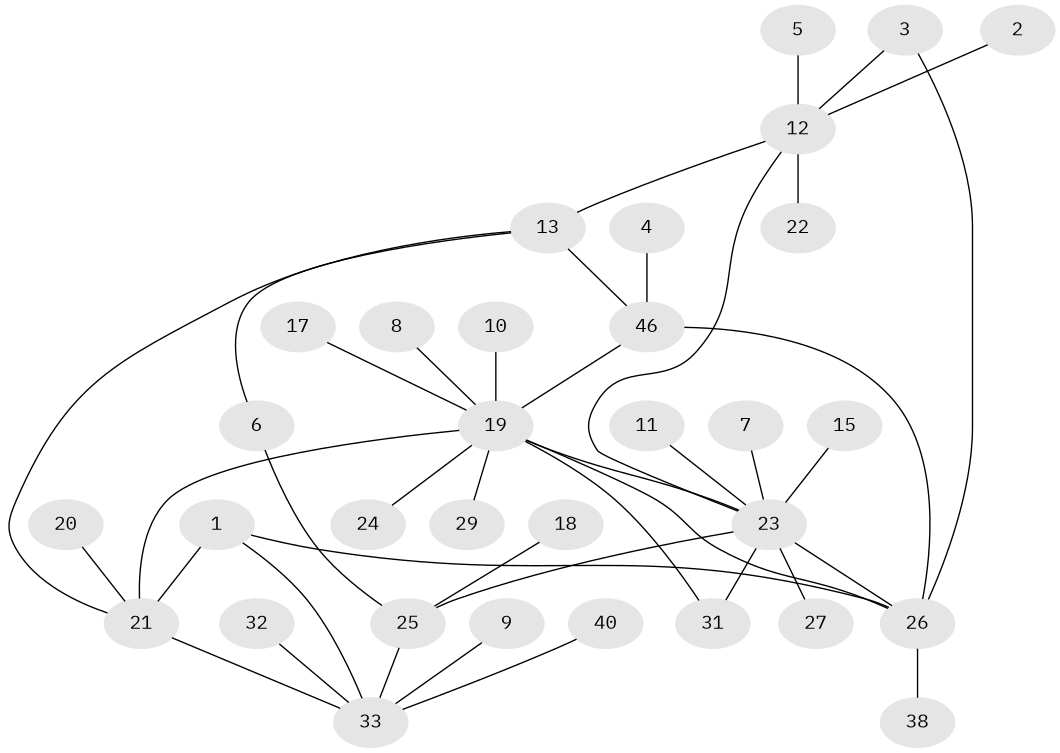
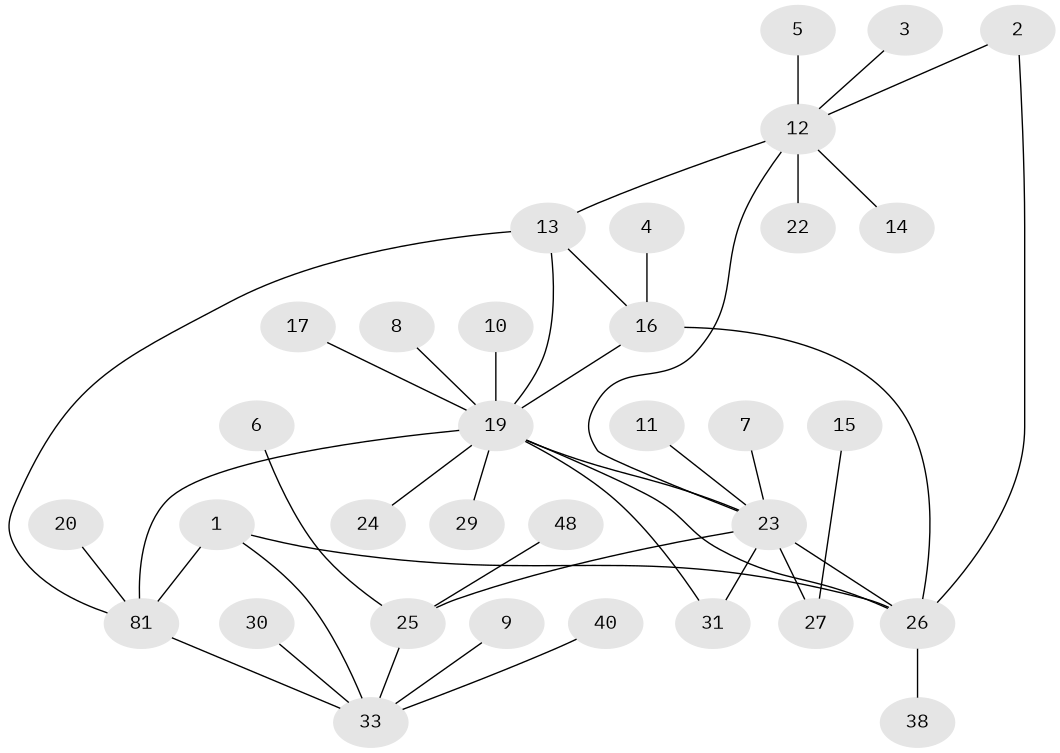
none -> (897, 228)
(244, 310) -> (550, 333)
(972, 325) -> (1025, 341)
(647, 327) -> (647, 327)
(807, 475) -> (830, 525)
(566, 525) -> (566, 525)
(141, 624) -> (141, 624)
(257, 624) -> (257, 624)
